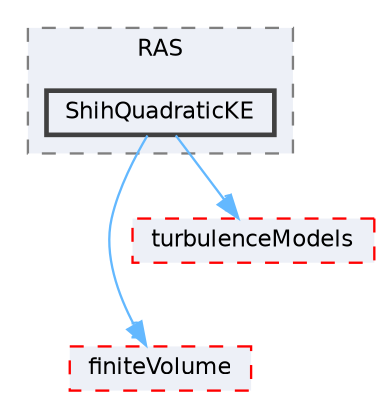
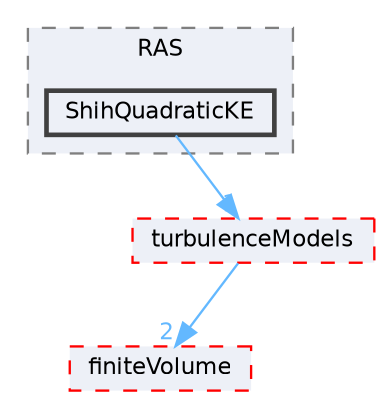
(110, 228) -> (214, 295)
